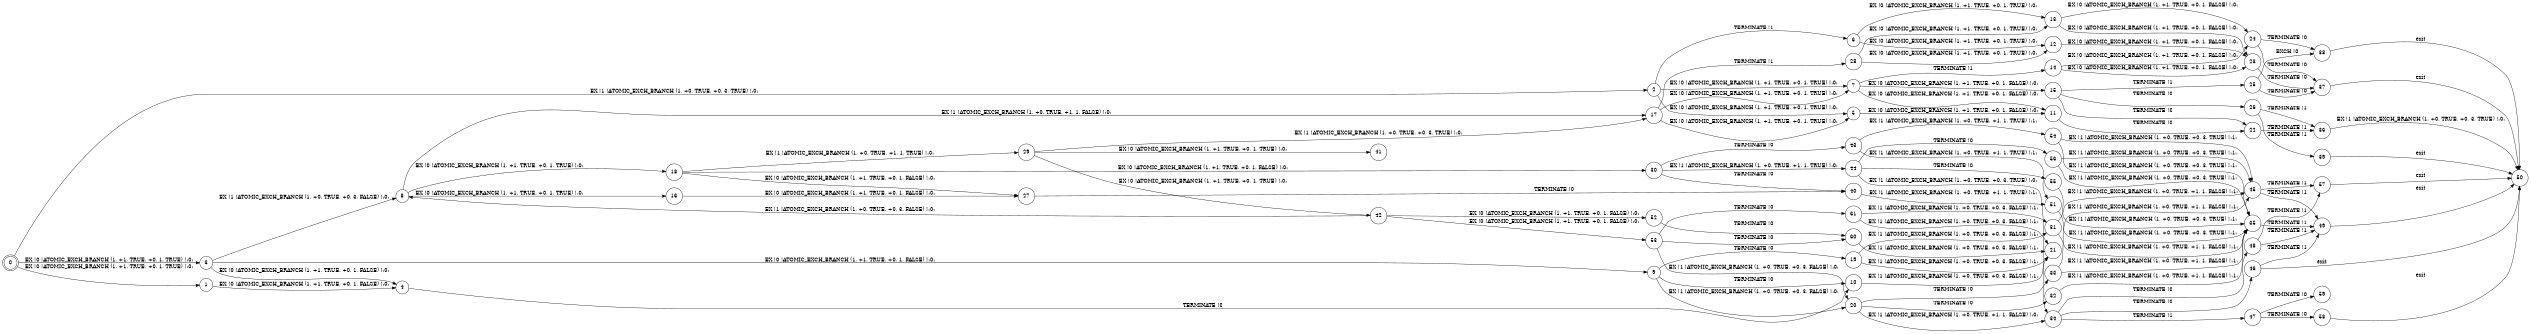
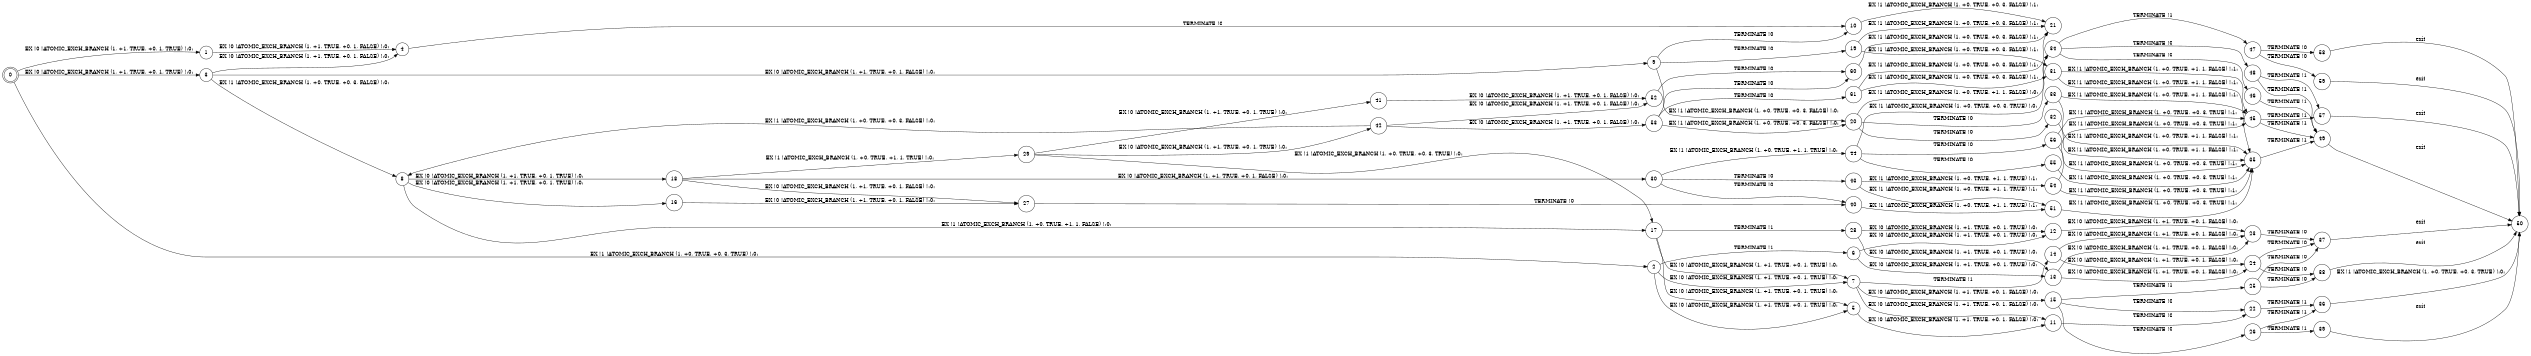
(2287, 52) -> (2287, 279)
none -> (1514, 100)
(2406, 257) -> (2471, 94)
